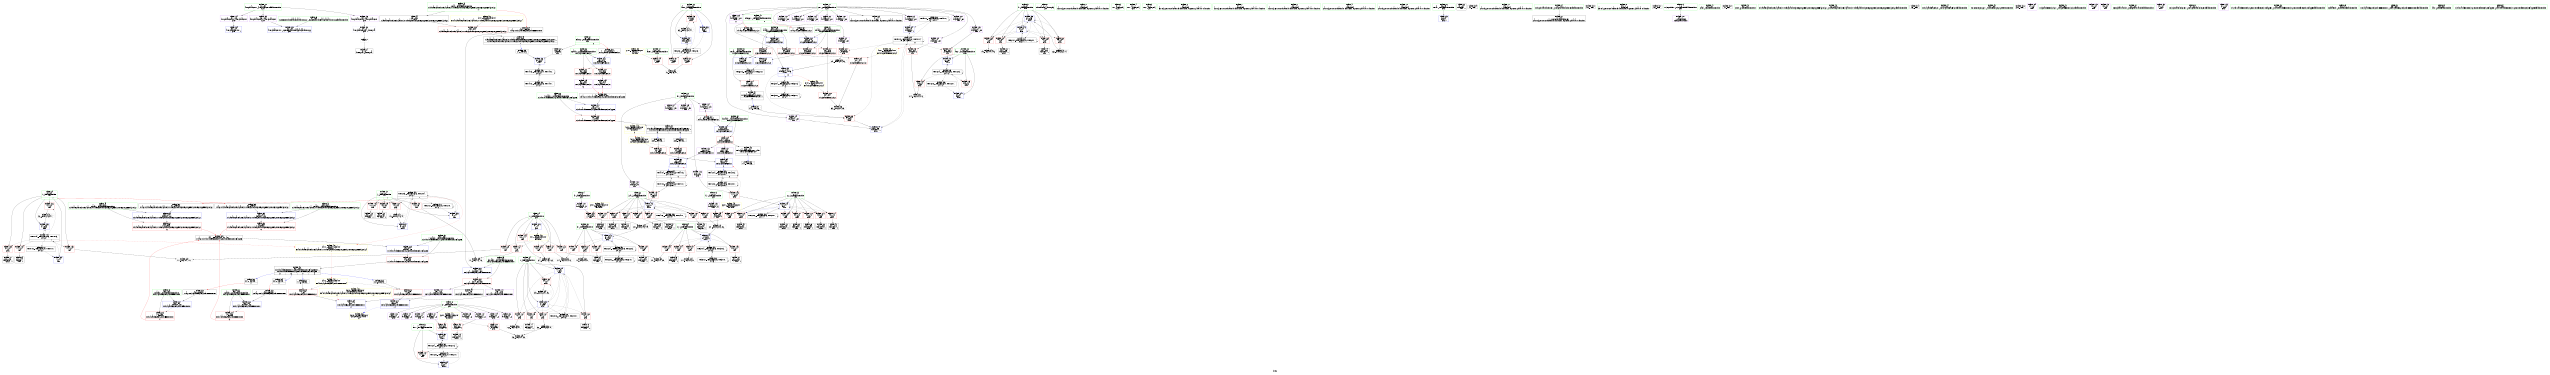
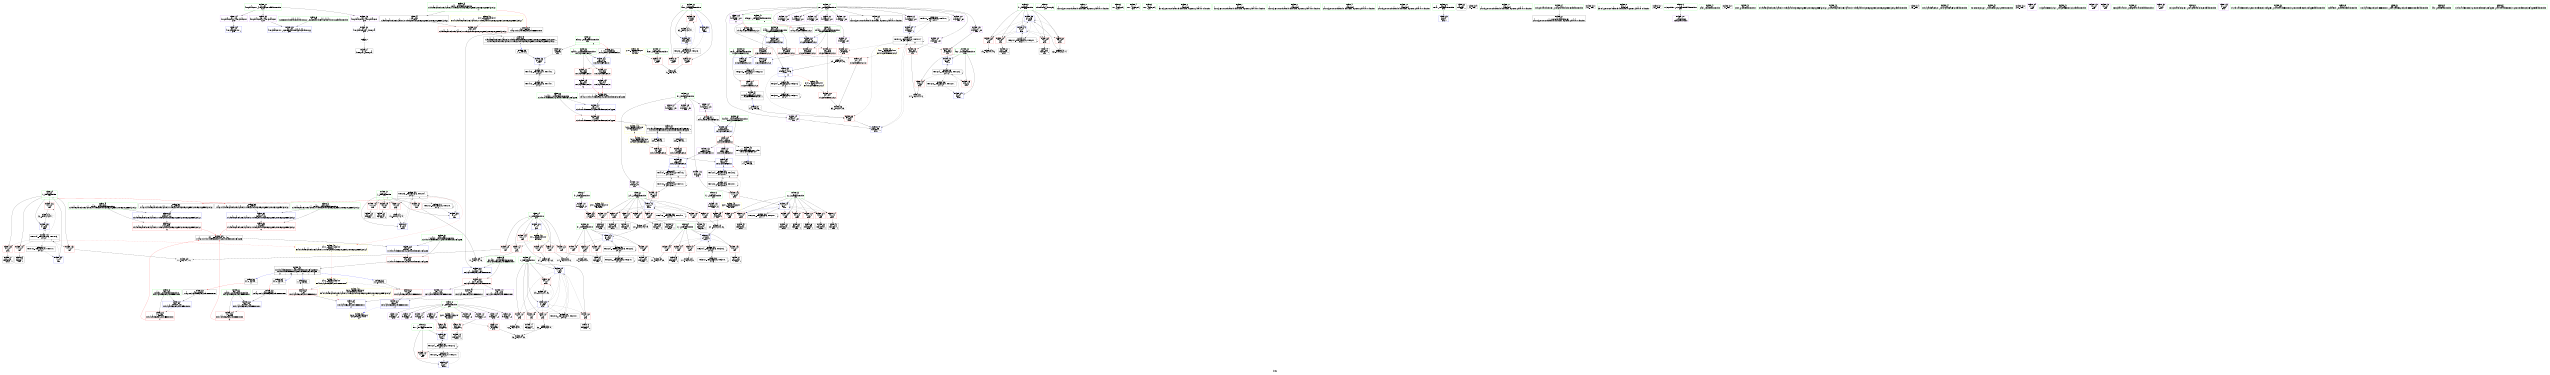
(609, 51) -> (609, 51)
